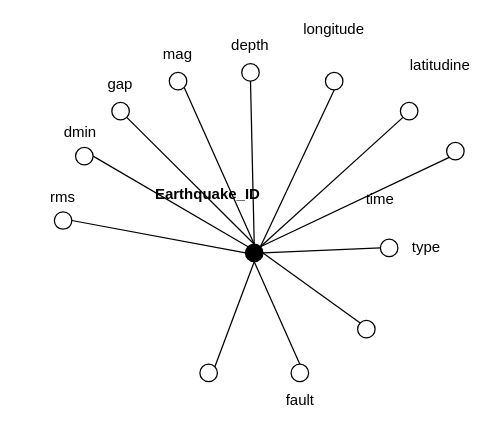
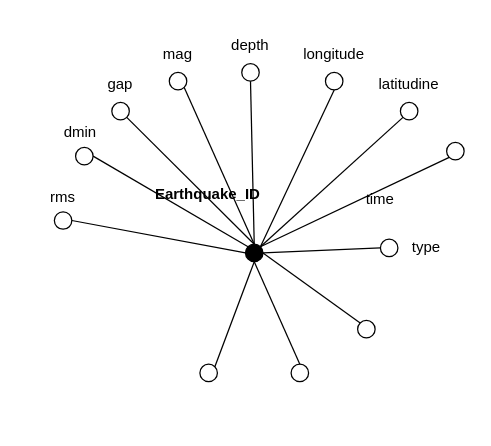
(334, 29) -> (334, 54)
(441, 65) -> (409, 84)
(300, 401) -> none
